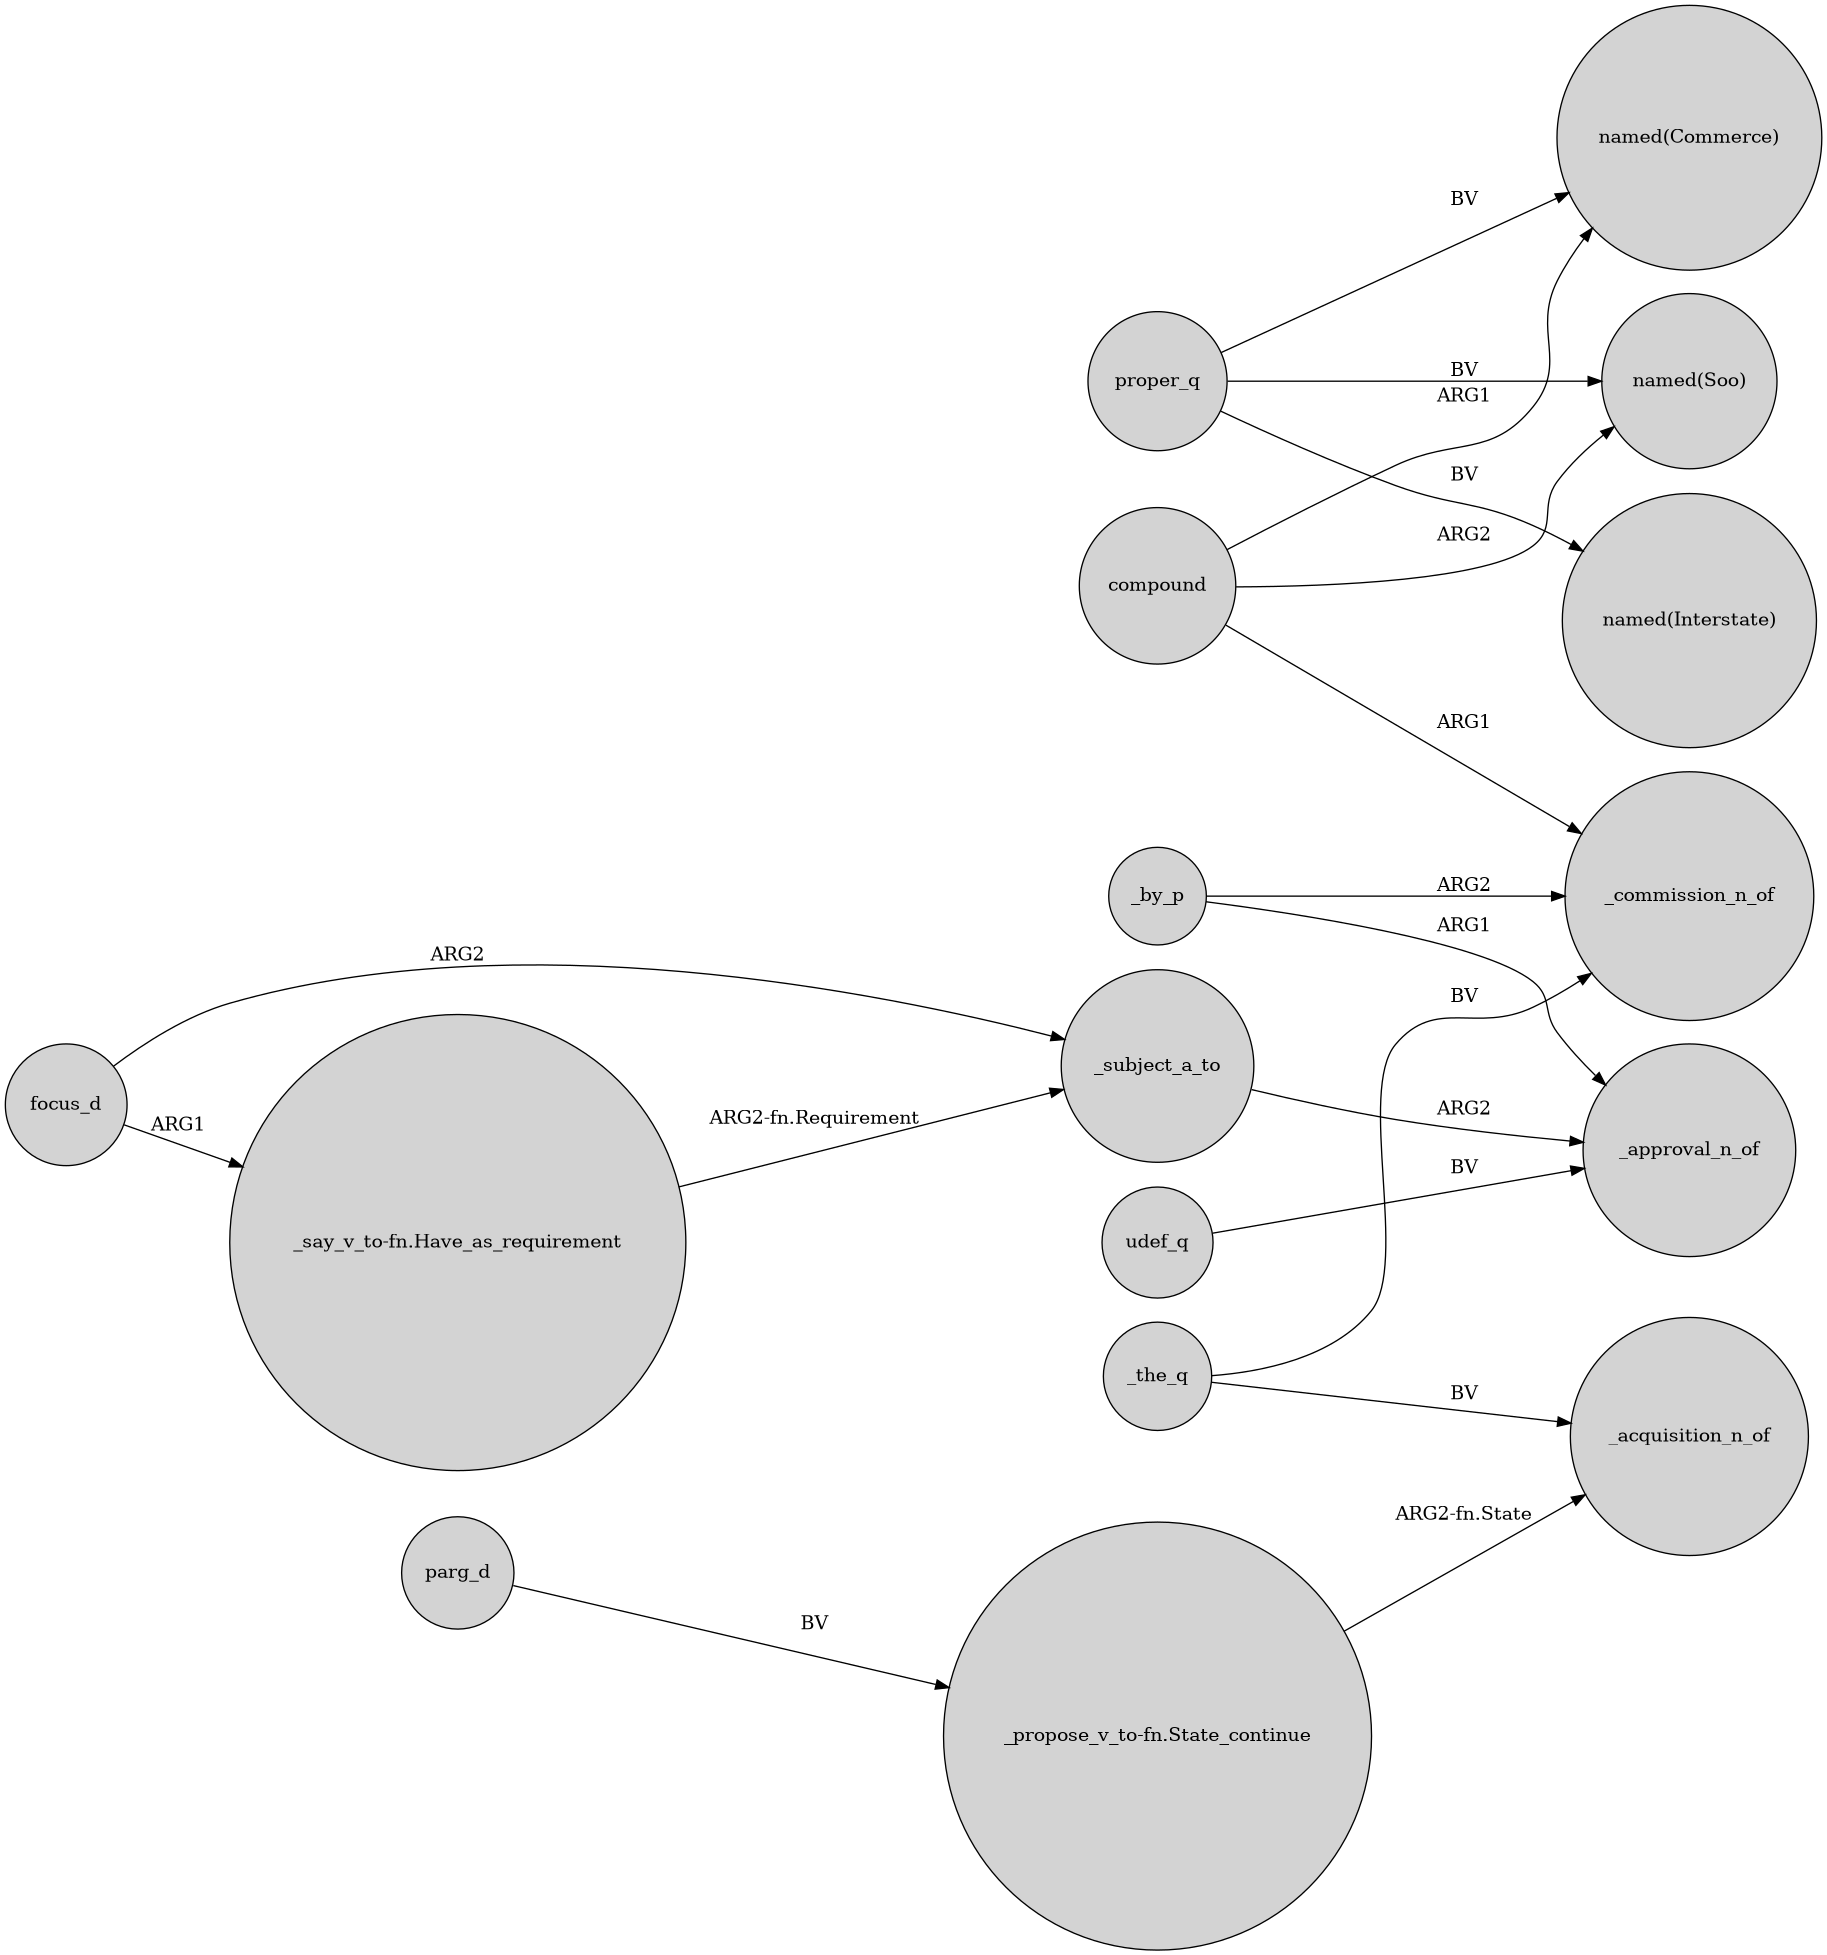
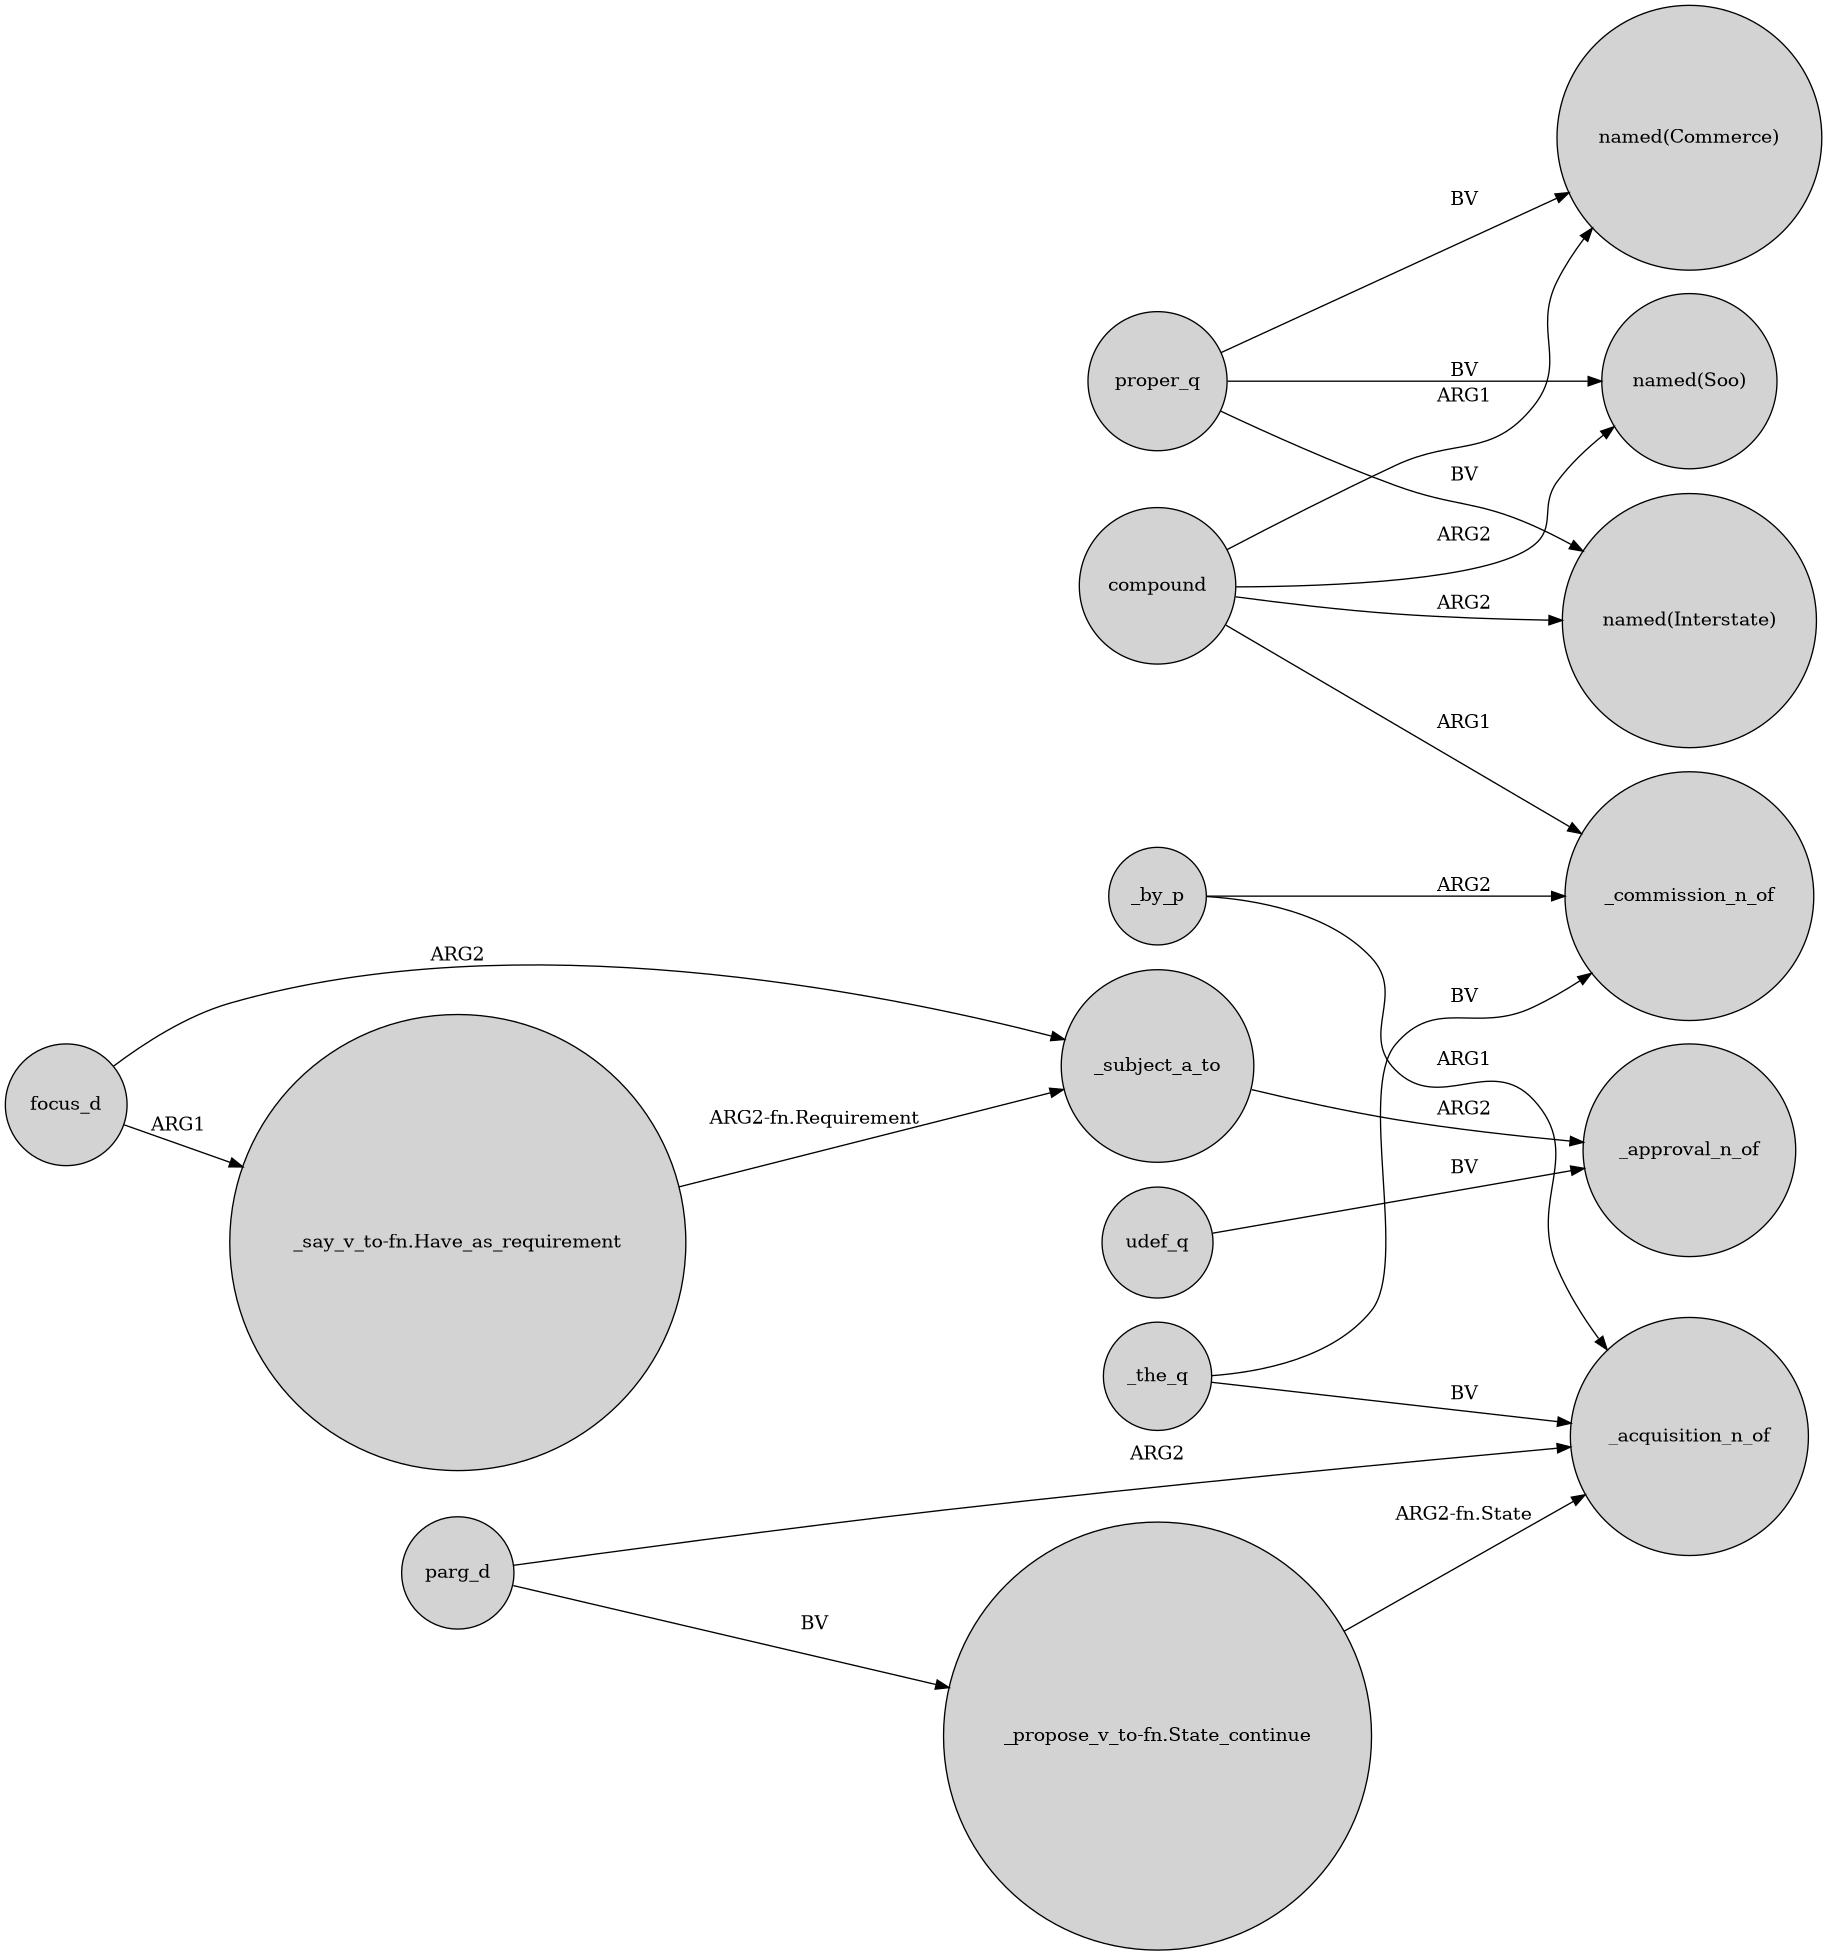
none -> (1392, 614)
(1429, 941) -> (1444, 1087)
none -> (1035, 1500)
